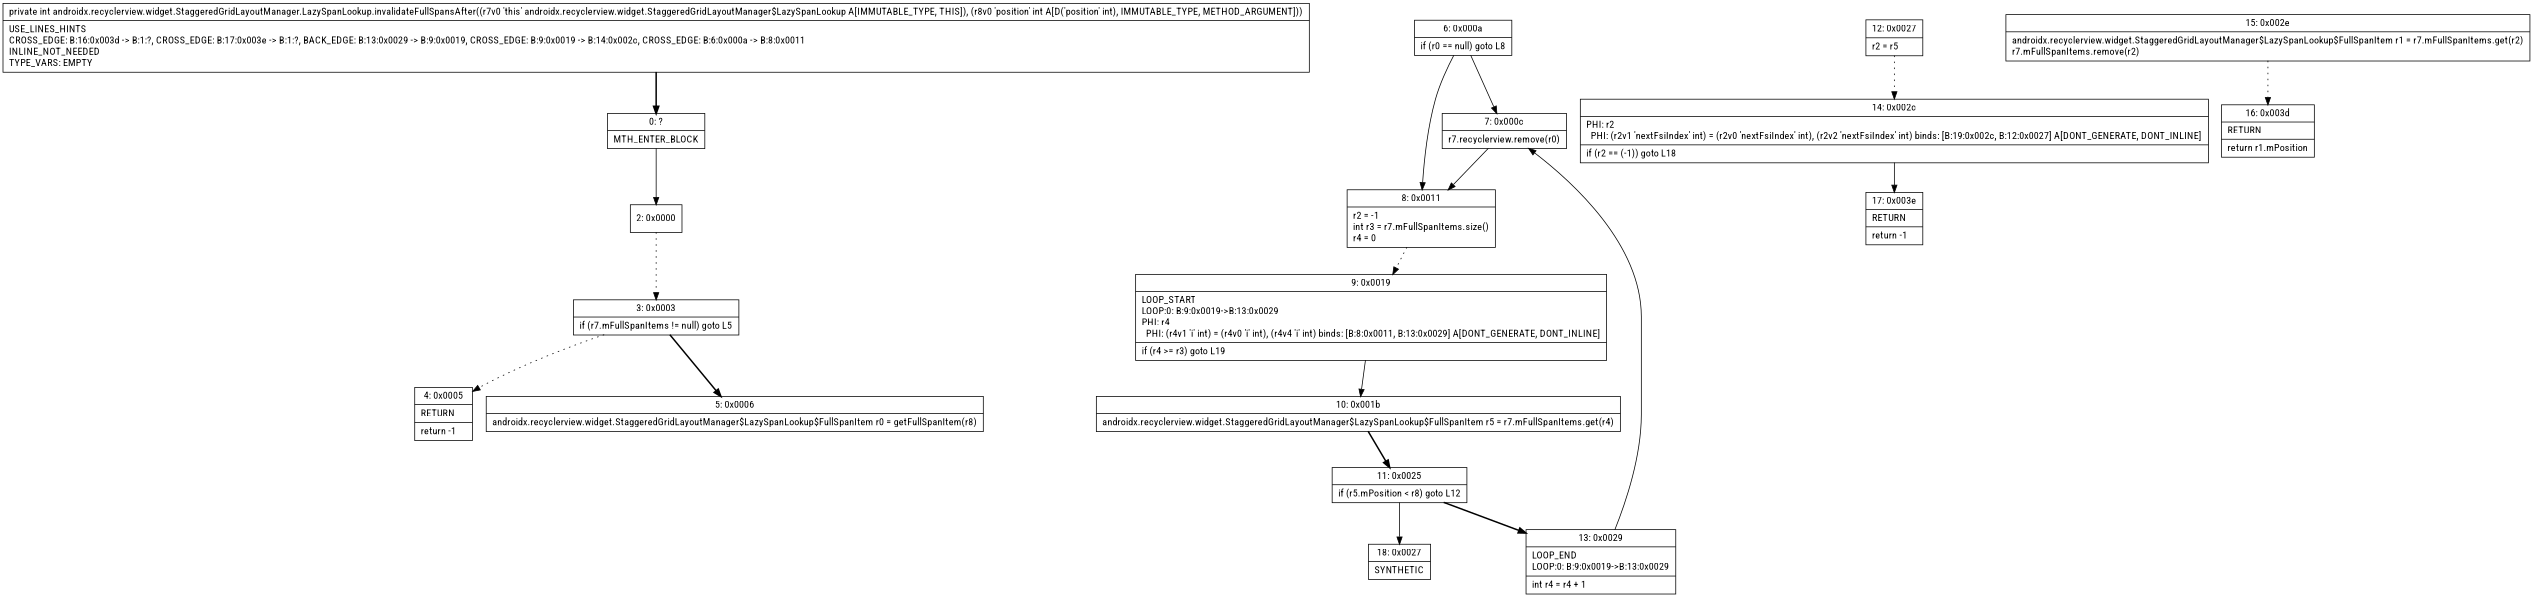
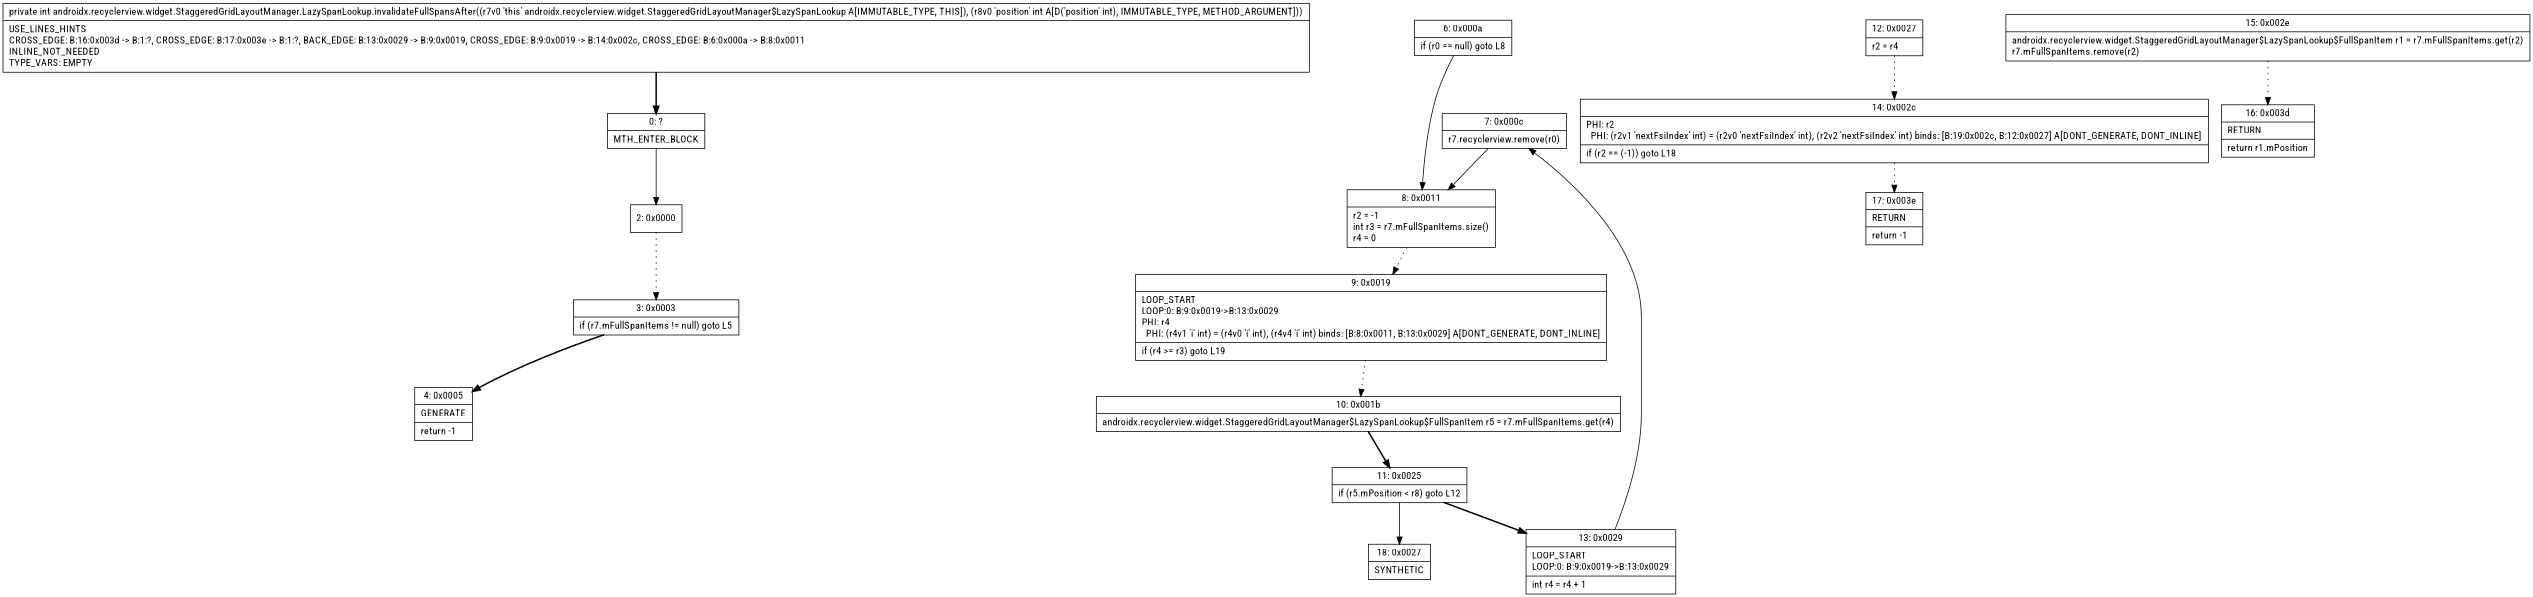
(1885, 46) -> (1885, 46)
(1482, 81) -> none
(1894, 174) -> (1894, 174)
(541, 359) -> (541, 359)
(1364, 375) -> (1364, 375)
(438, 413) -> (444, 413)
(735, 414) -> none
(1555, 555) -> (1559, 555)
